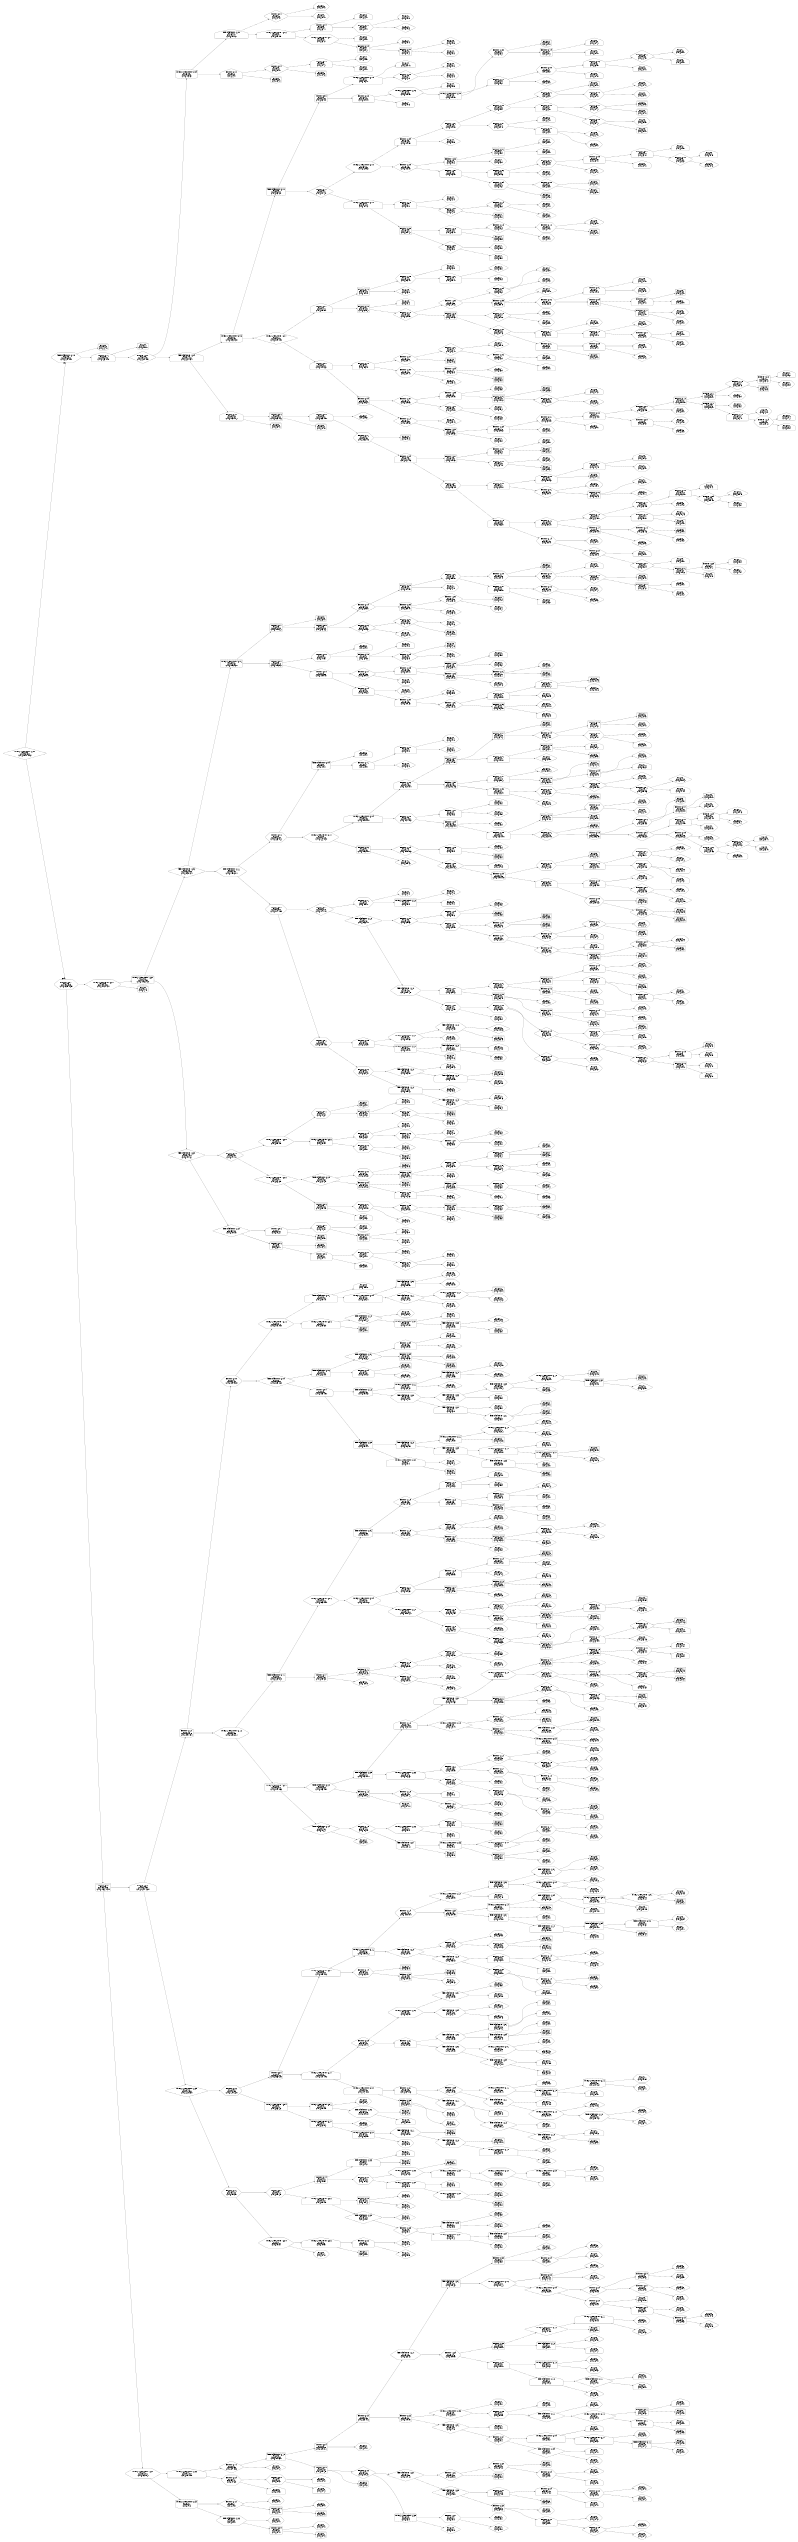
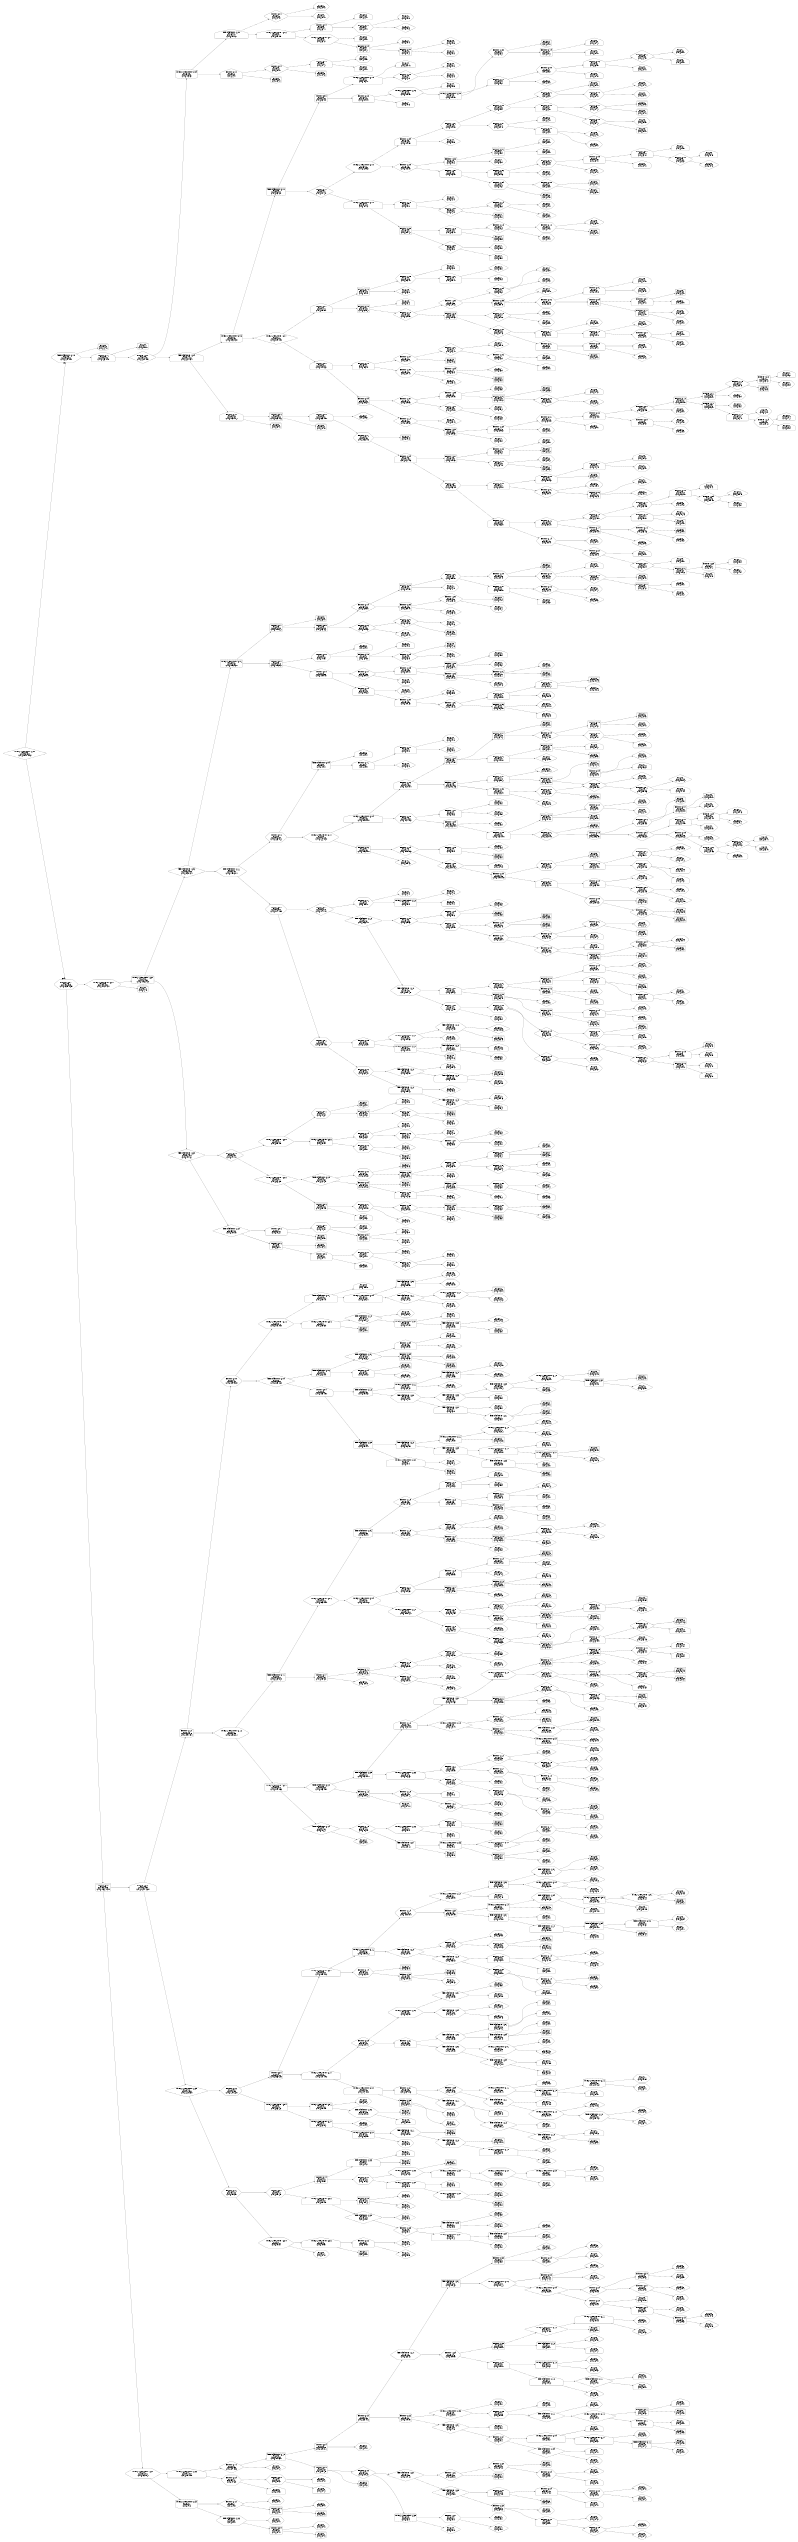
(570, 777) -> (568, 783)
